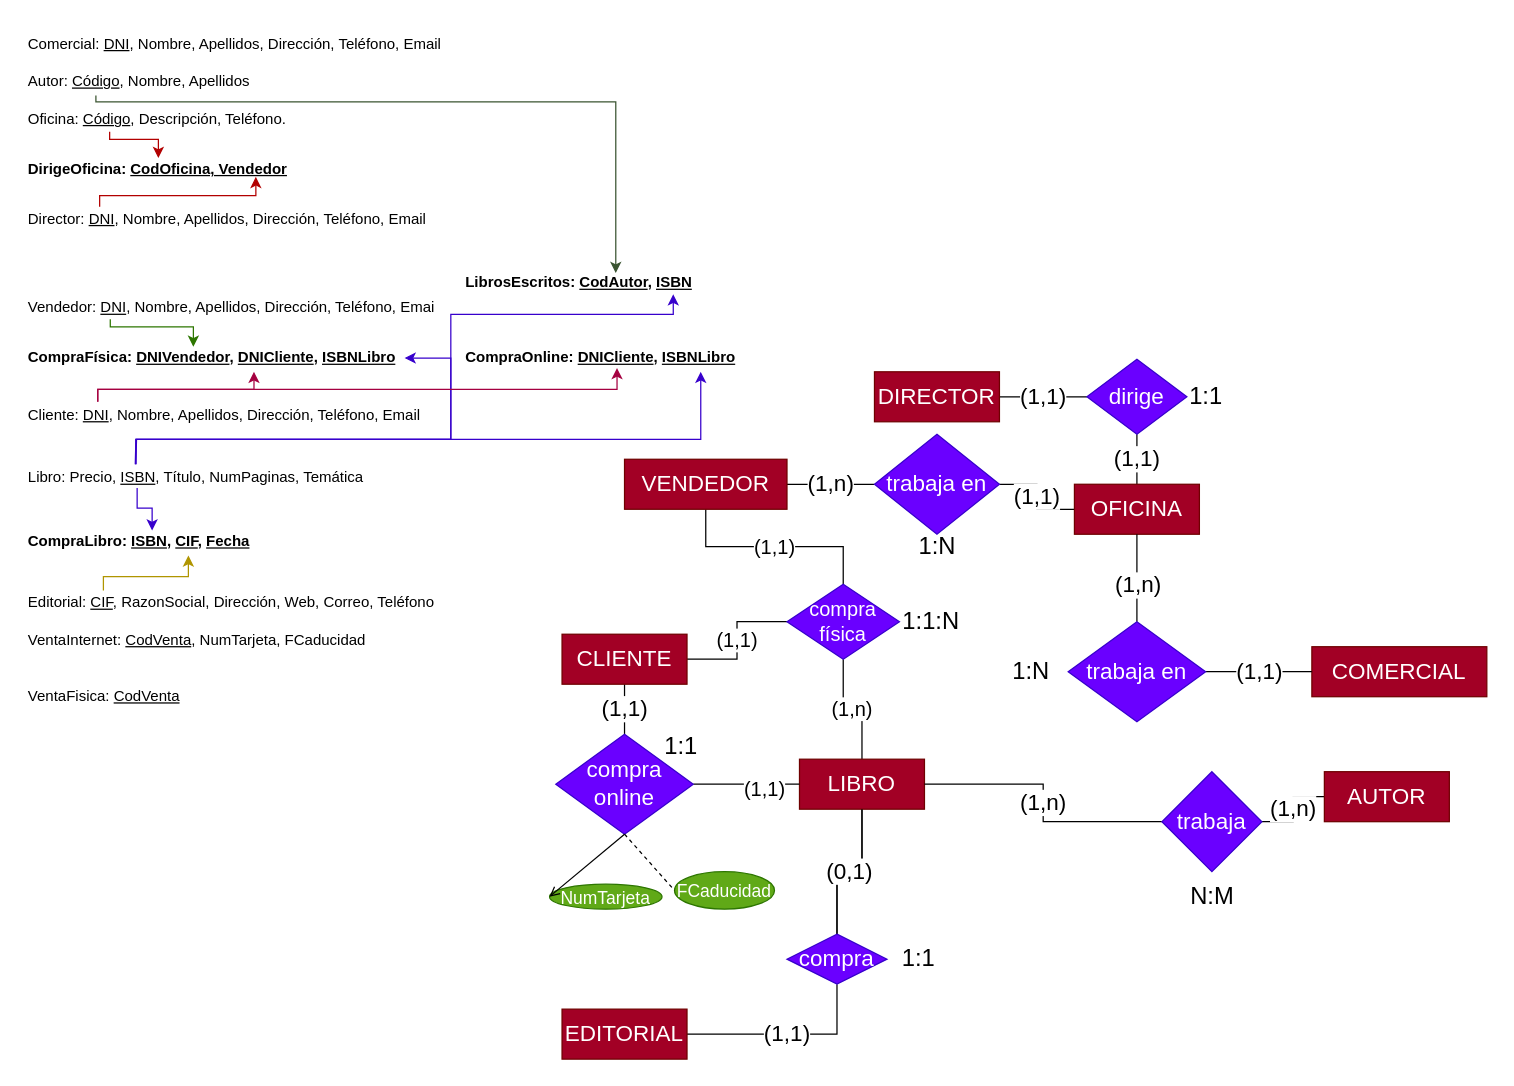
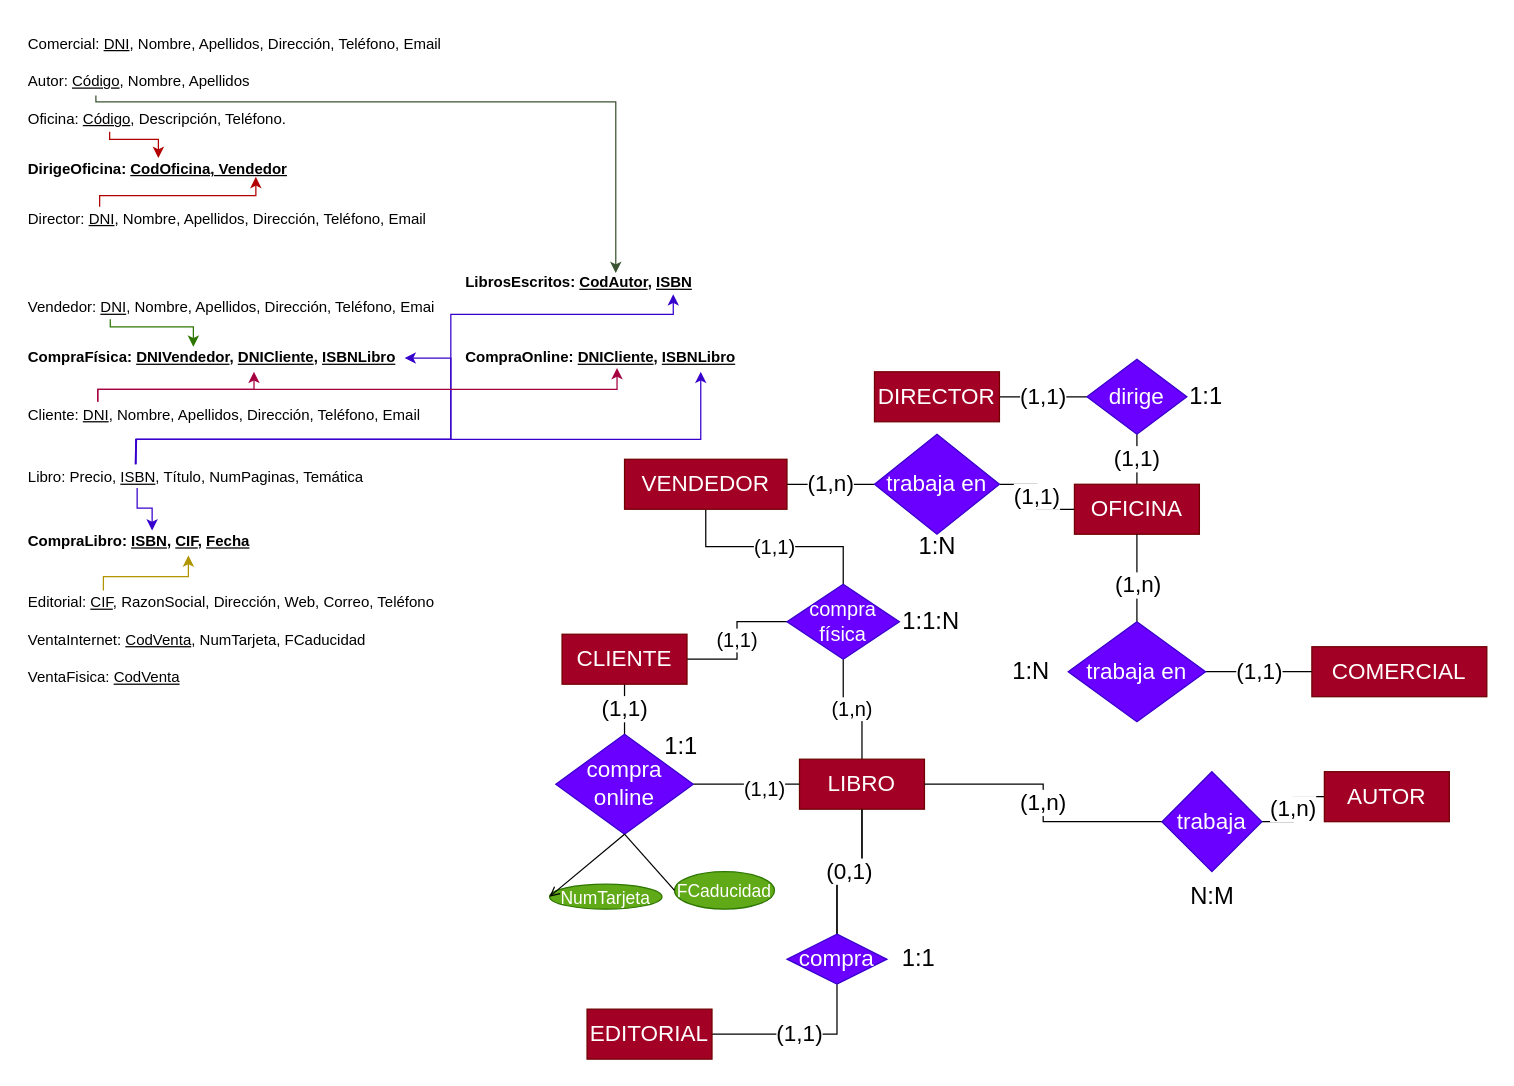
(119, 697) -> (119, 678)
(650, 863) -> (650, 863)
(624, 1034) -> (649, 1034)
